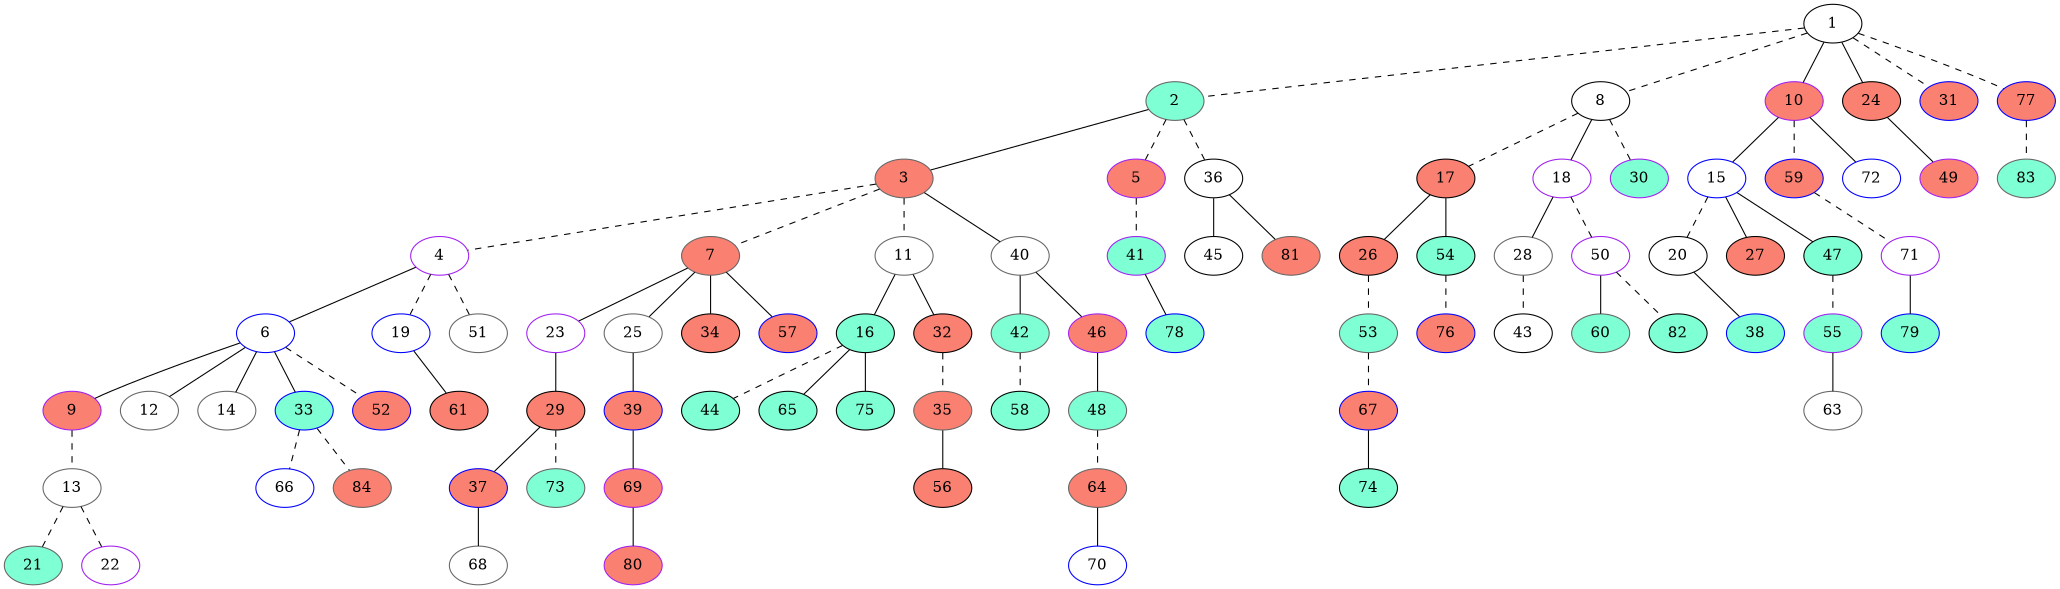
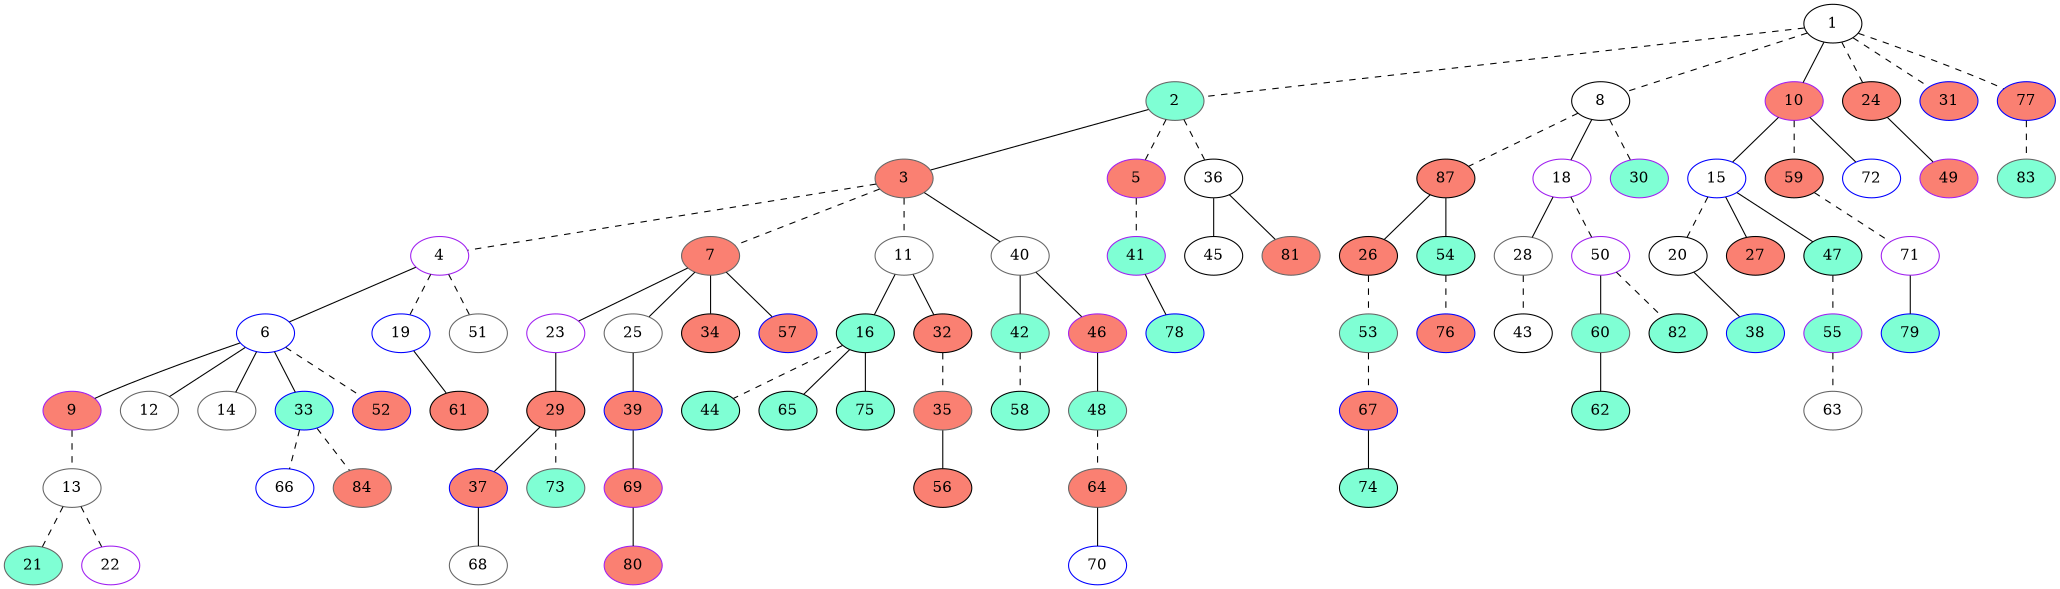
(1852, 62) -> (1852, 62)
(1446, 178) -> (1446, 178)
(1794, 178) -> (1794, 178)
(1833, 372) -> (1833, 372)
none -> (1601, 411)
